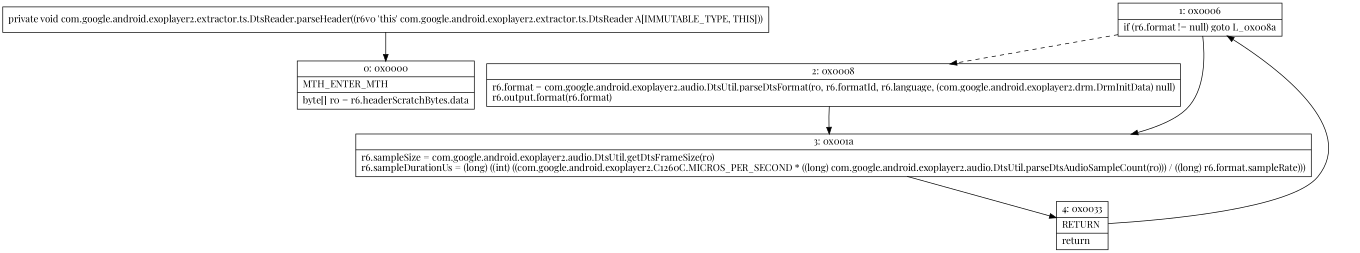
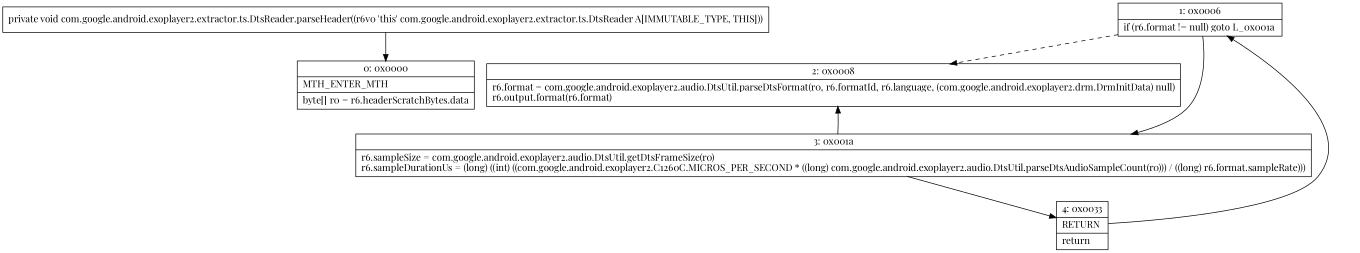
(1200, 28) -> (1199, 28)
(829, 117) -> (838, 124)
